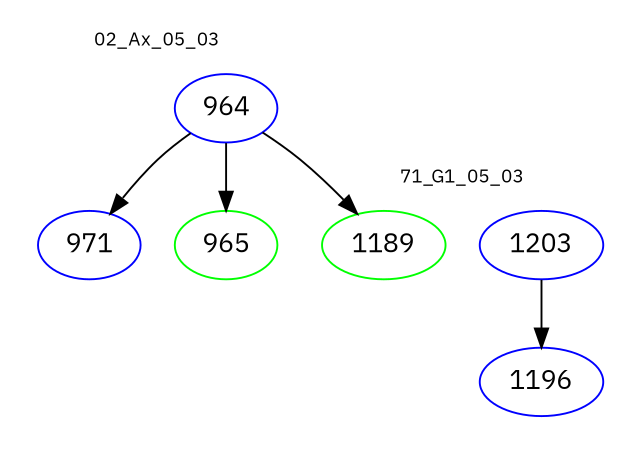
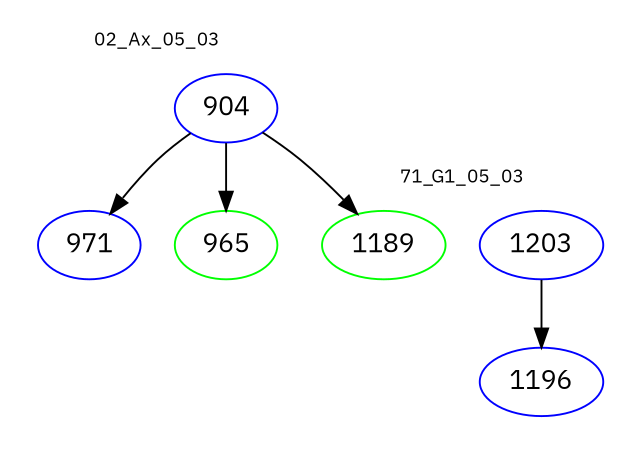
(226, 108) -> (226, 108)
